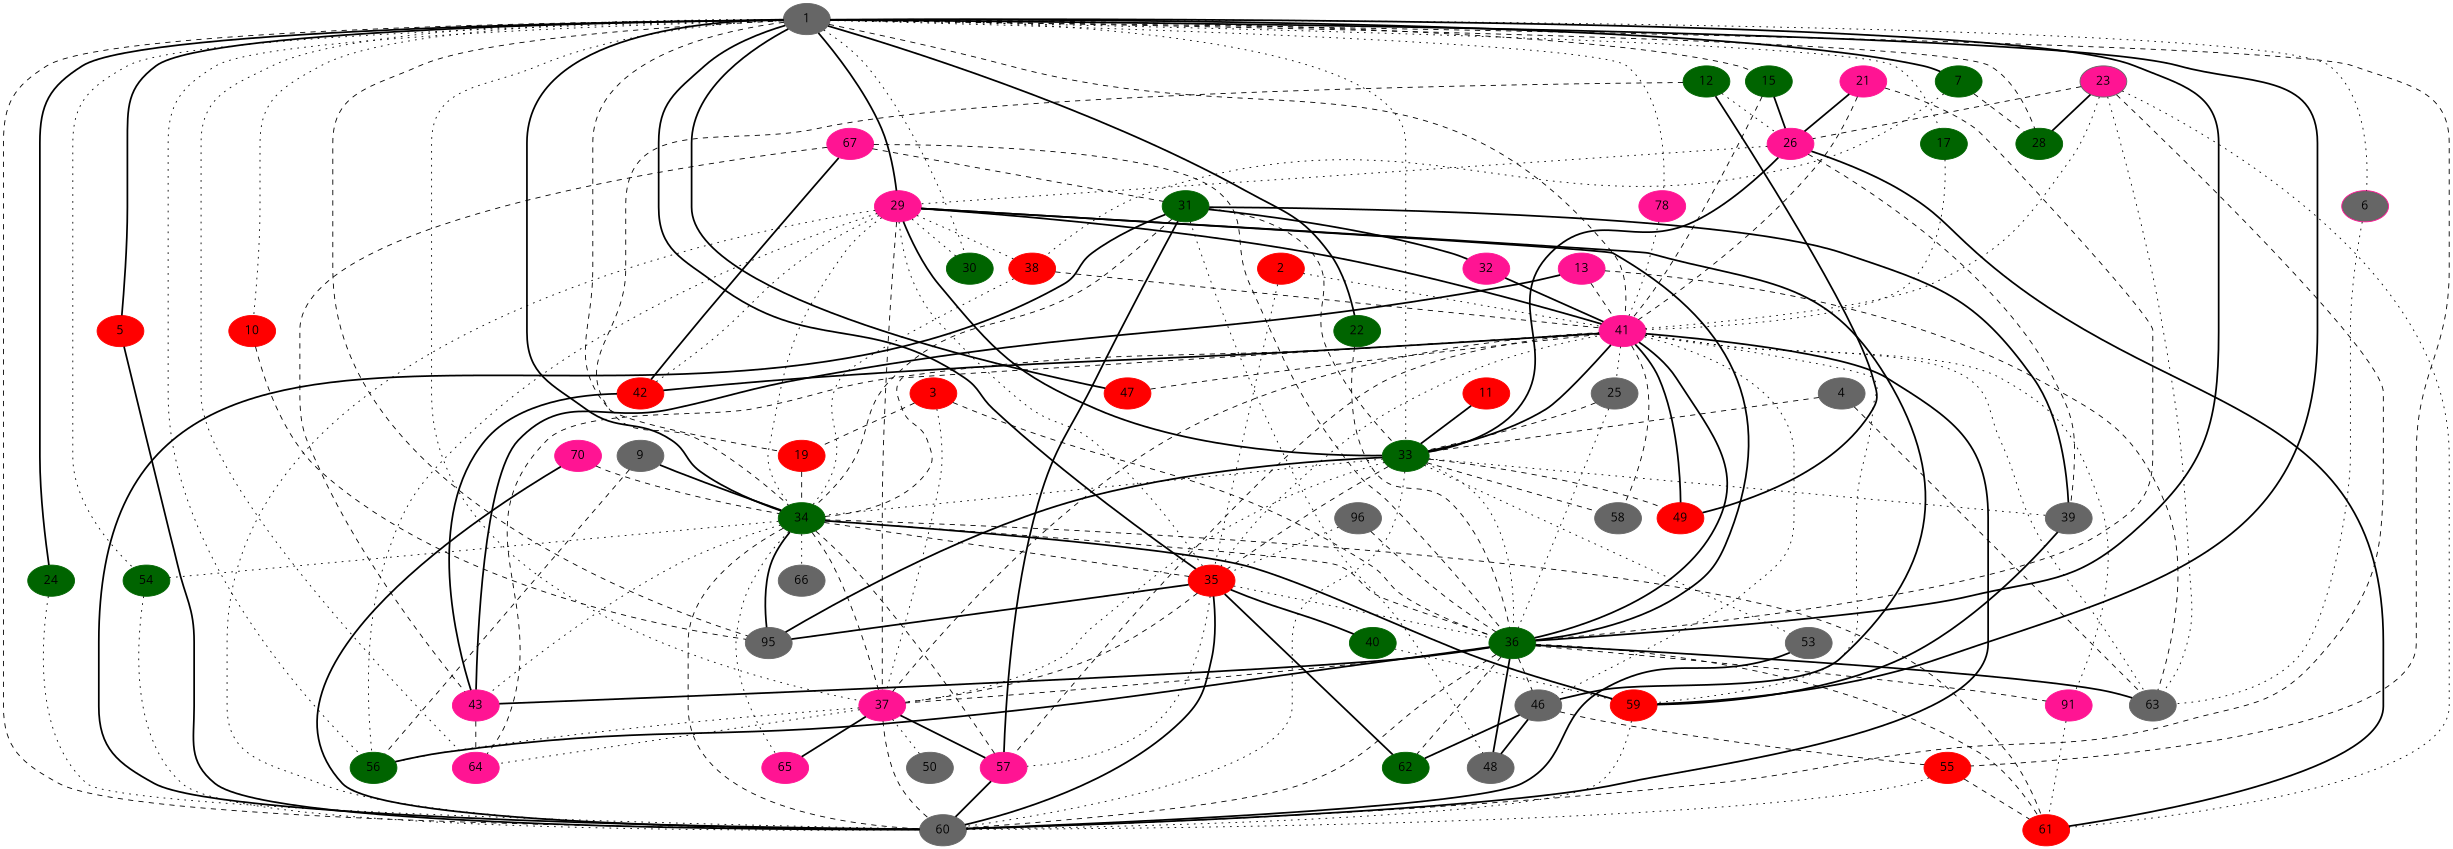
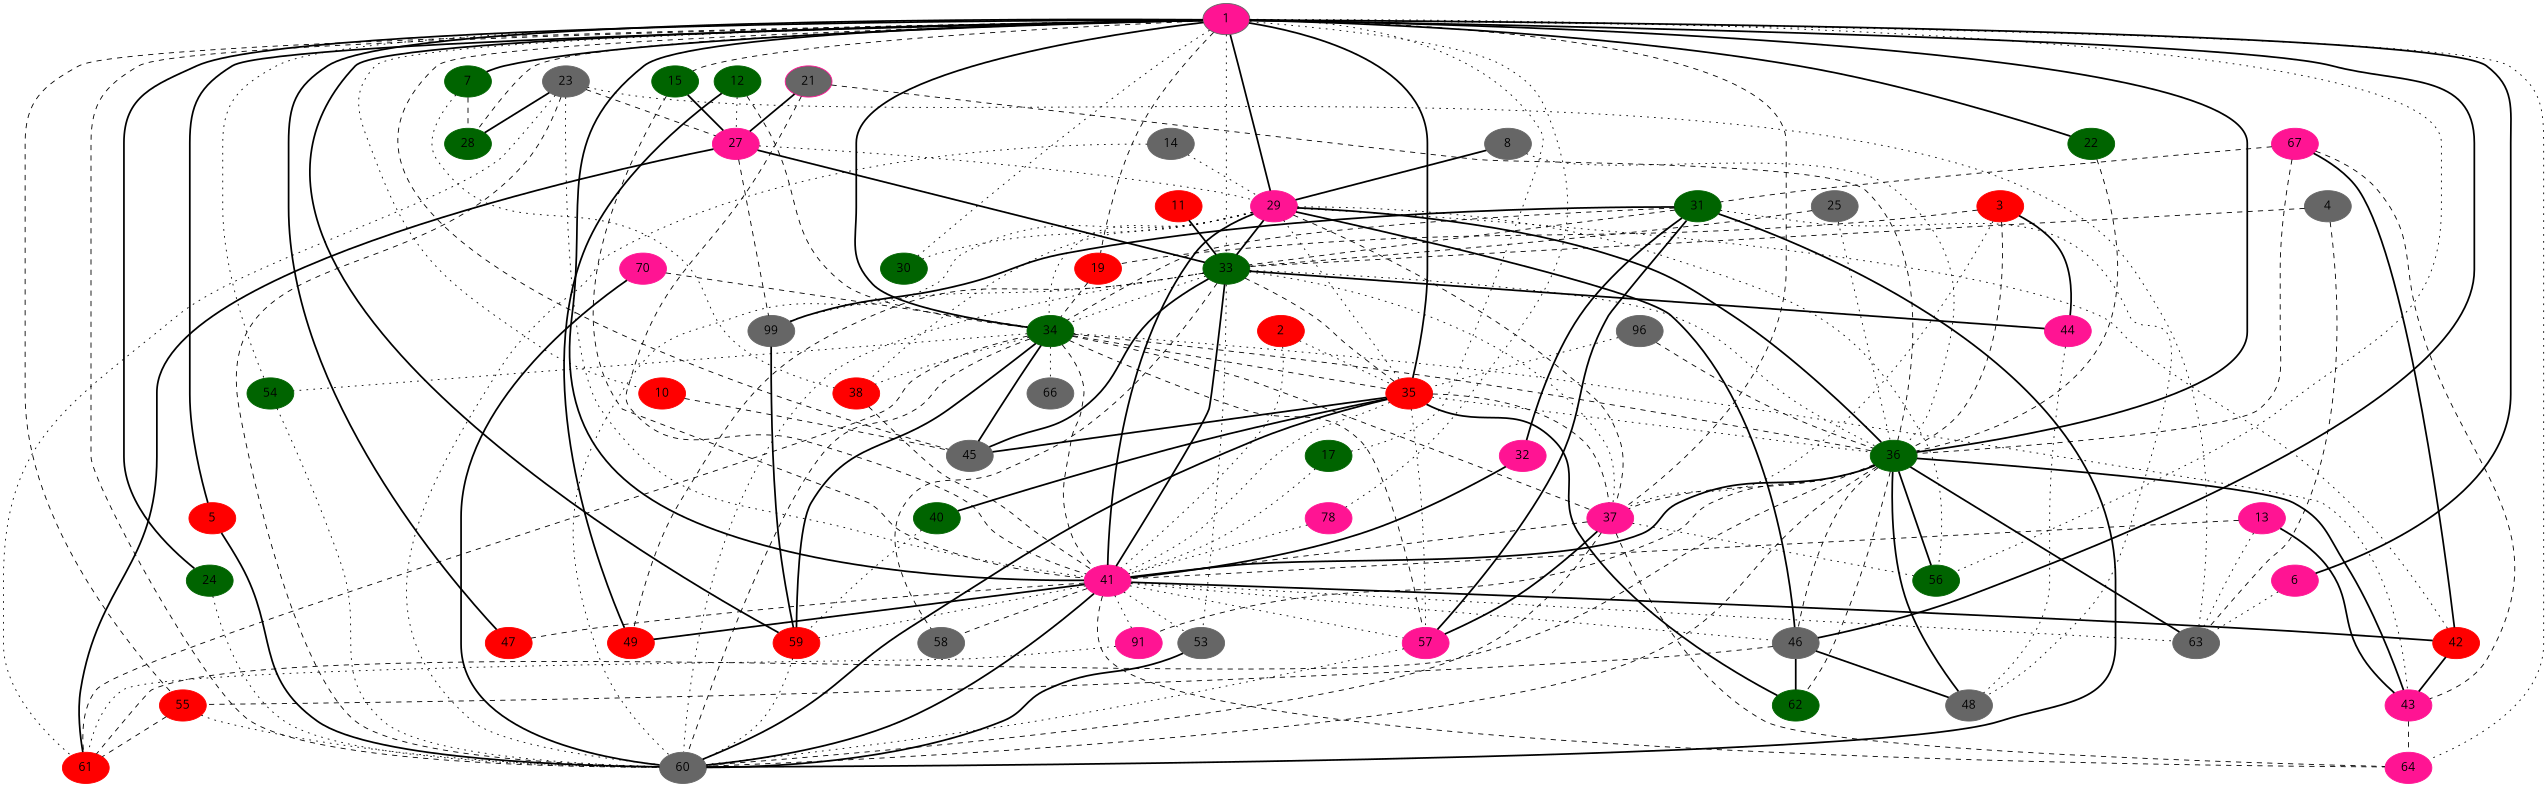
(807, 19) -> (1226, 19)
(1853, 29) -> (2497, 75)
none -> (2332, 66)
(1863, 81) -> (809, 81)
(2103, 81) -> (566, 81)
(1273, 100) -> (577, 228)
none -> (1171, 144)
none -> (1508, 144)
(1791, 144) -> (736, 144)
(2365, 206) -> (2295, 581)
(432, 324) -> (1739, 89)
none -> (2068, 331)
(1618, 362) -> (1154, 612)
(2004, 363) -> (2227, 580)
(640, 456) -> none
(1266, 477) -> (1267, 612)
(2069, 518) -> (771, 331)
(769, 643) -> (970, 456)
(652, 741) -> (1952, 748)
(785, 768) -> none
(930, 768) -> none
(973, 799) -> (1057, 718)
